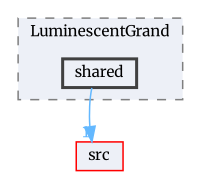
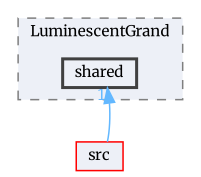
(90, 109) -> (110, 123)
